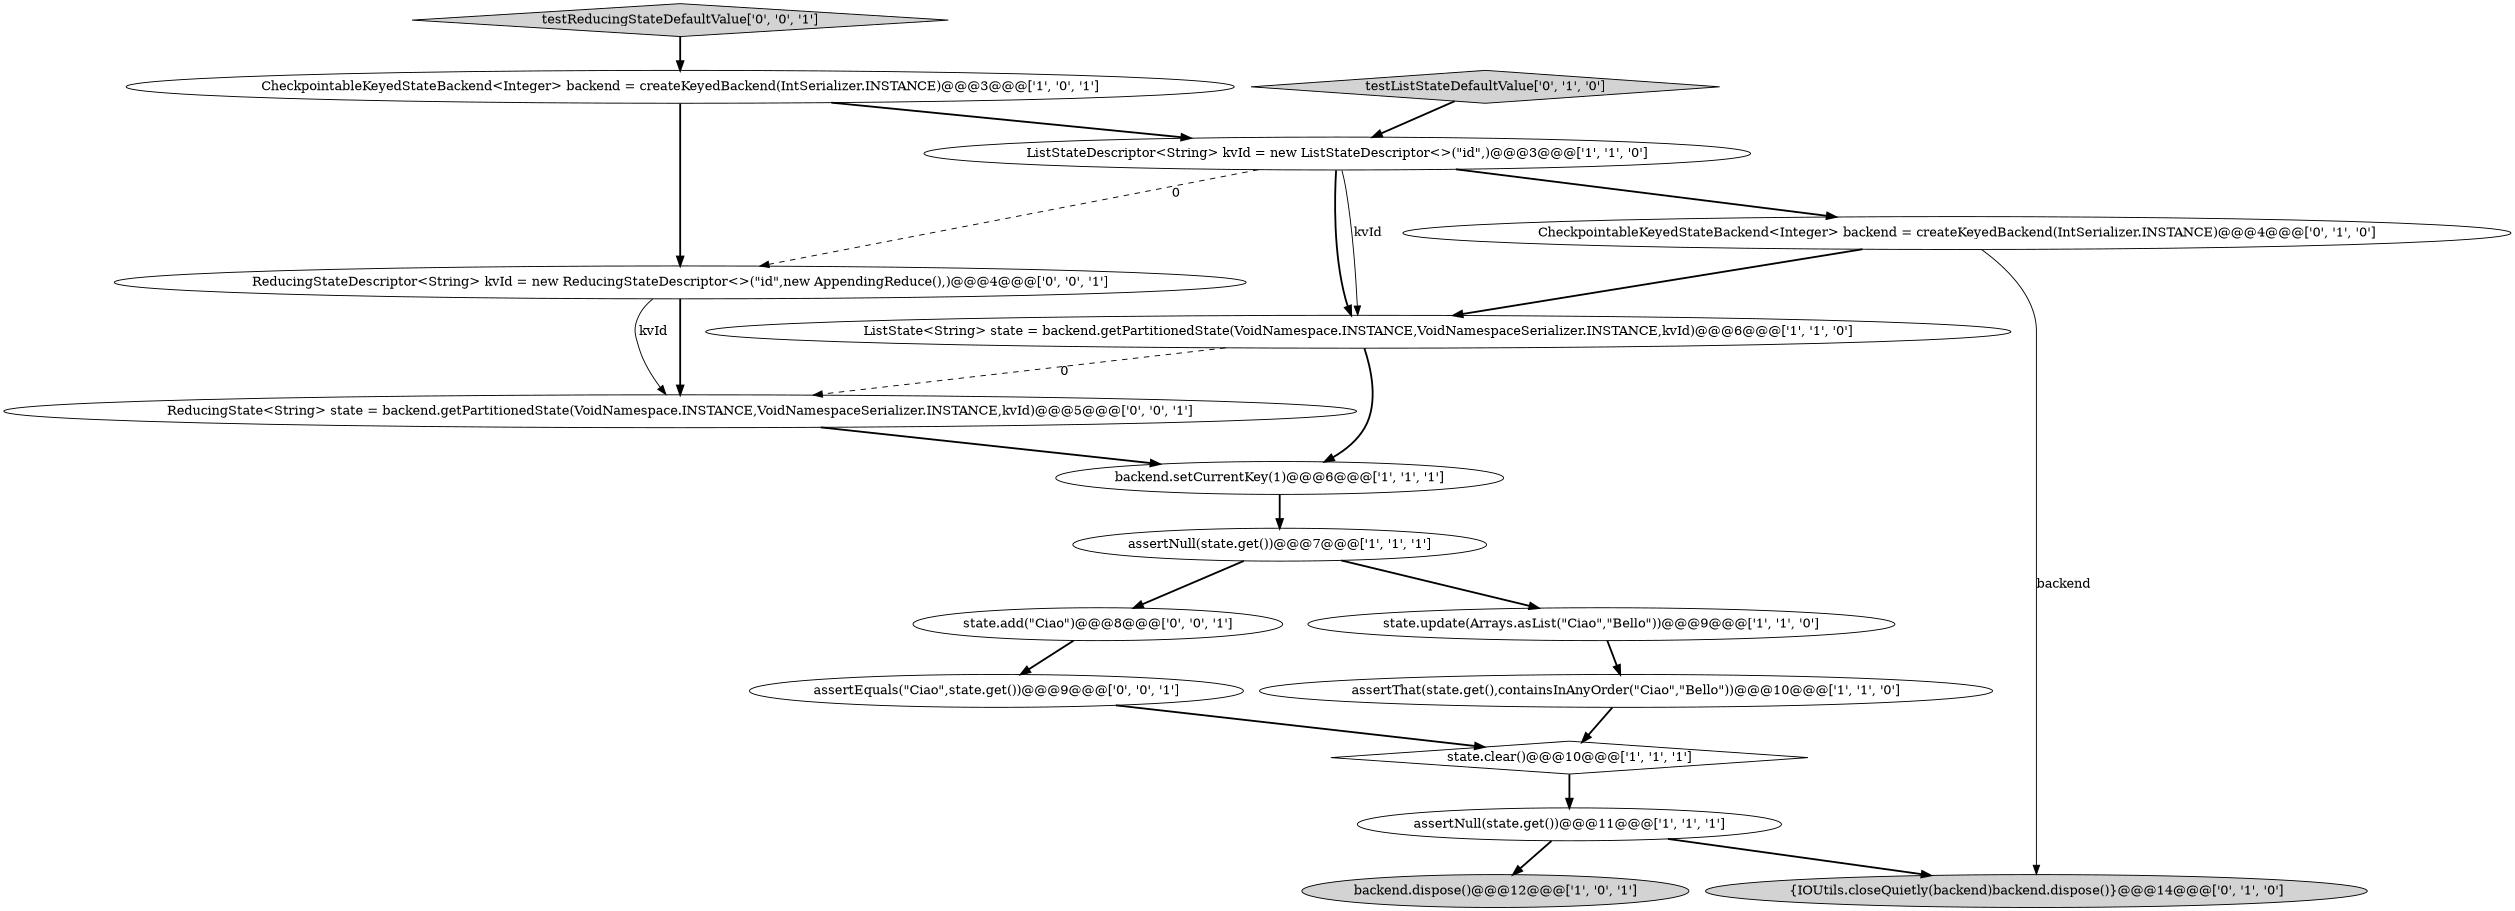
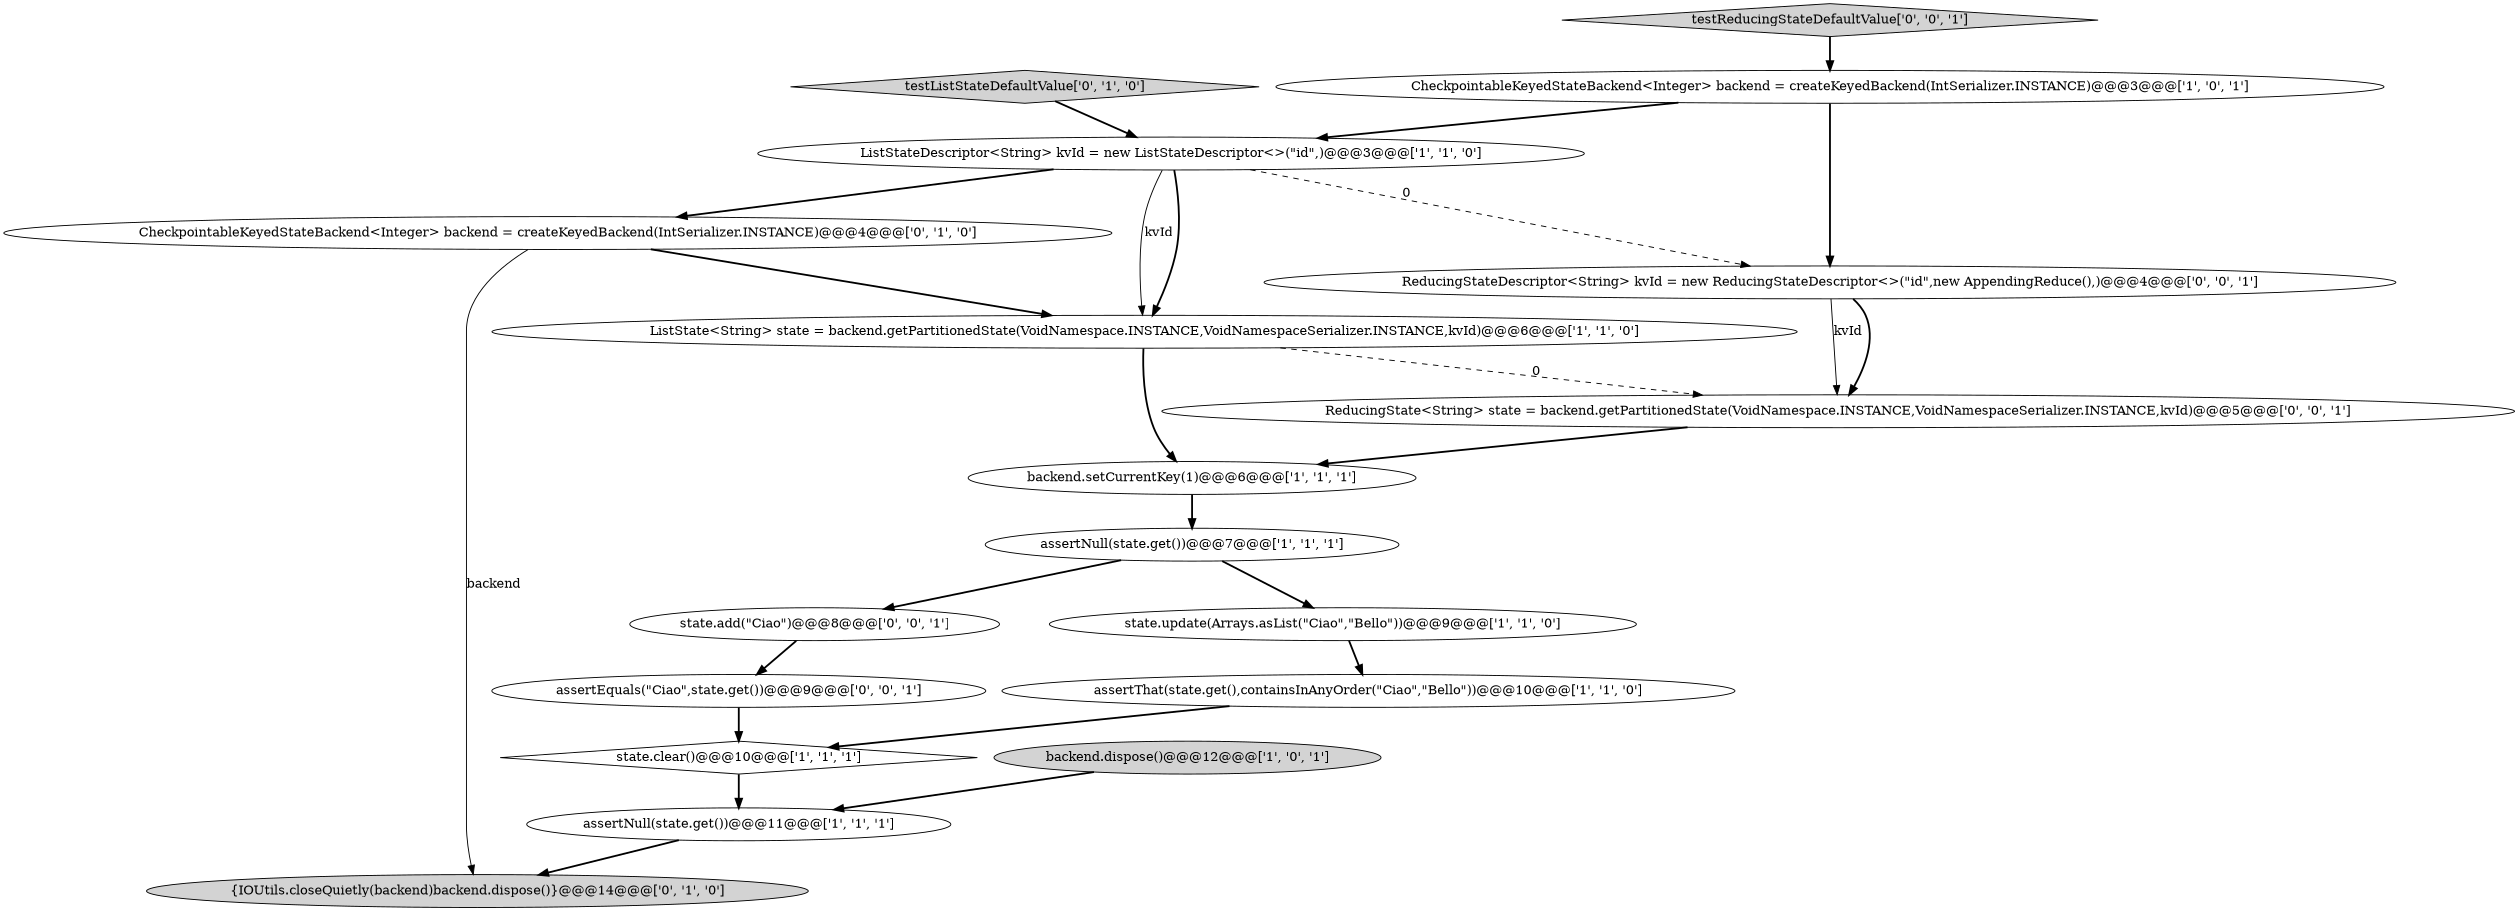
(1536, 855) -> (969, 790)
